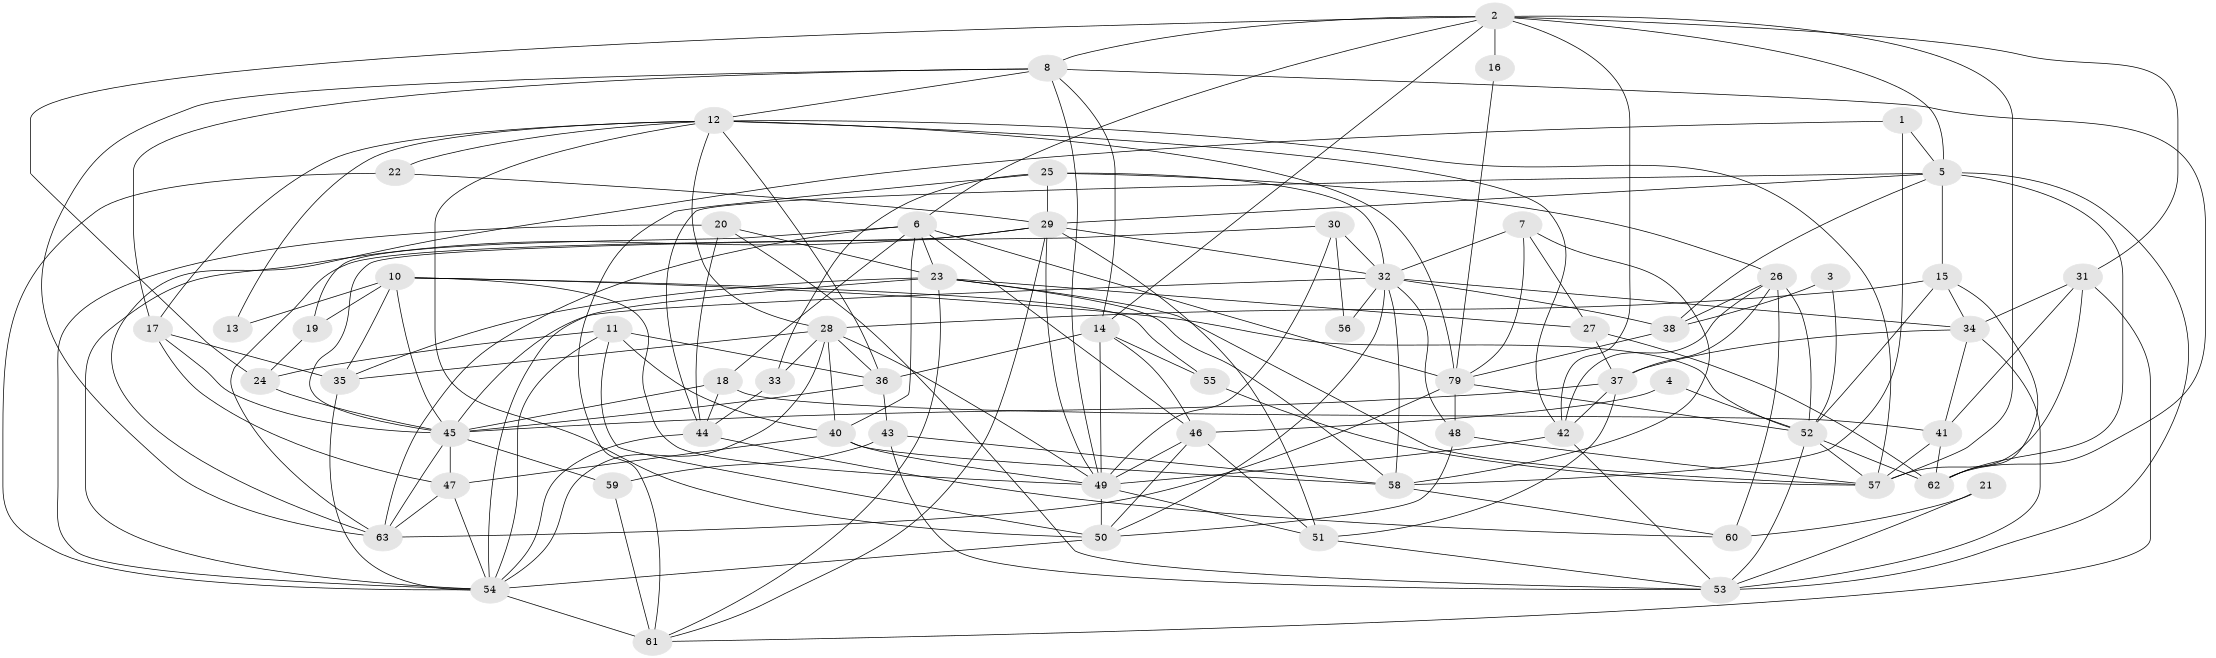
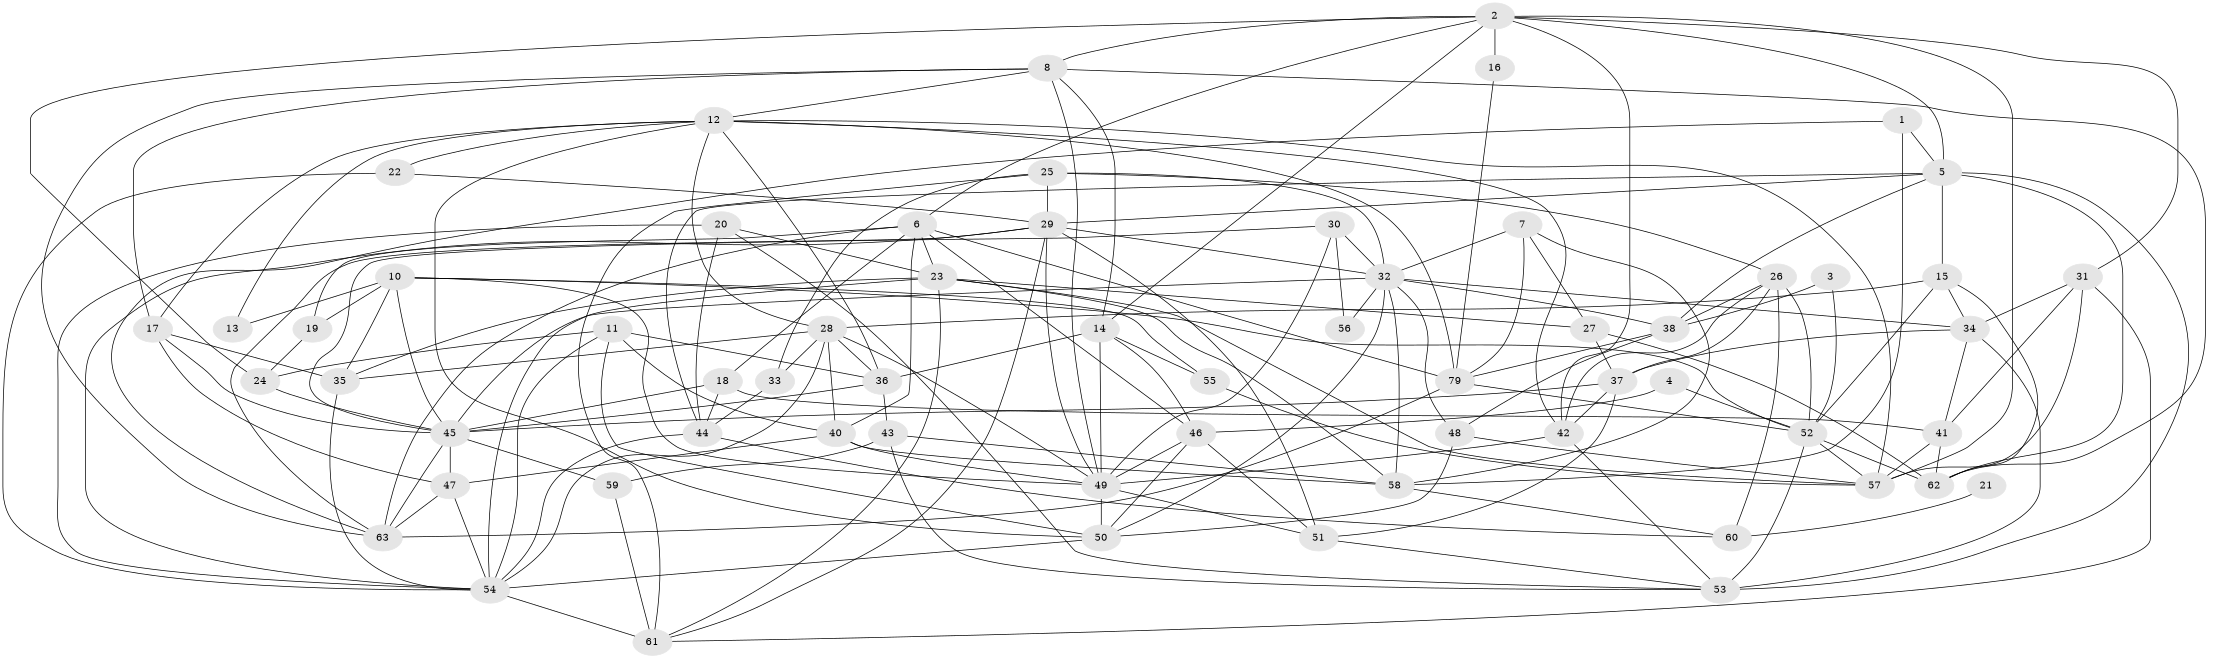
(1455, 408) -> (1557, 373)
(1855, 541) -> none
